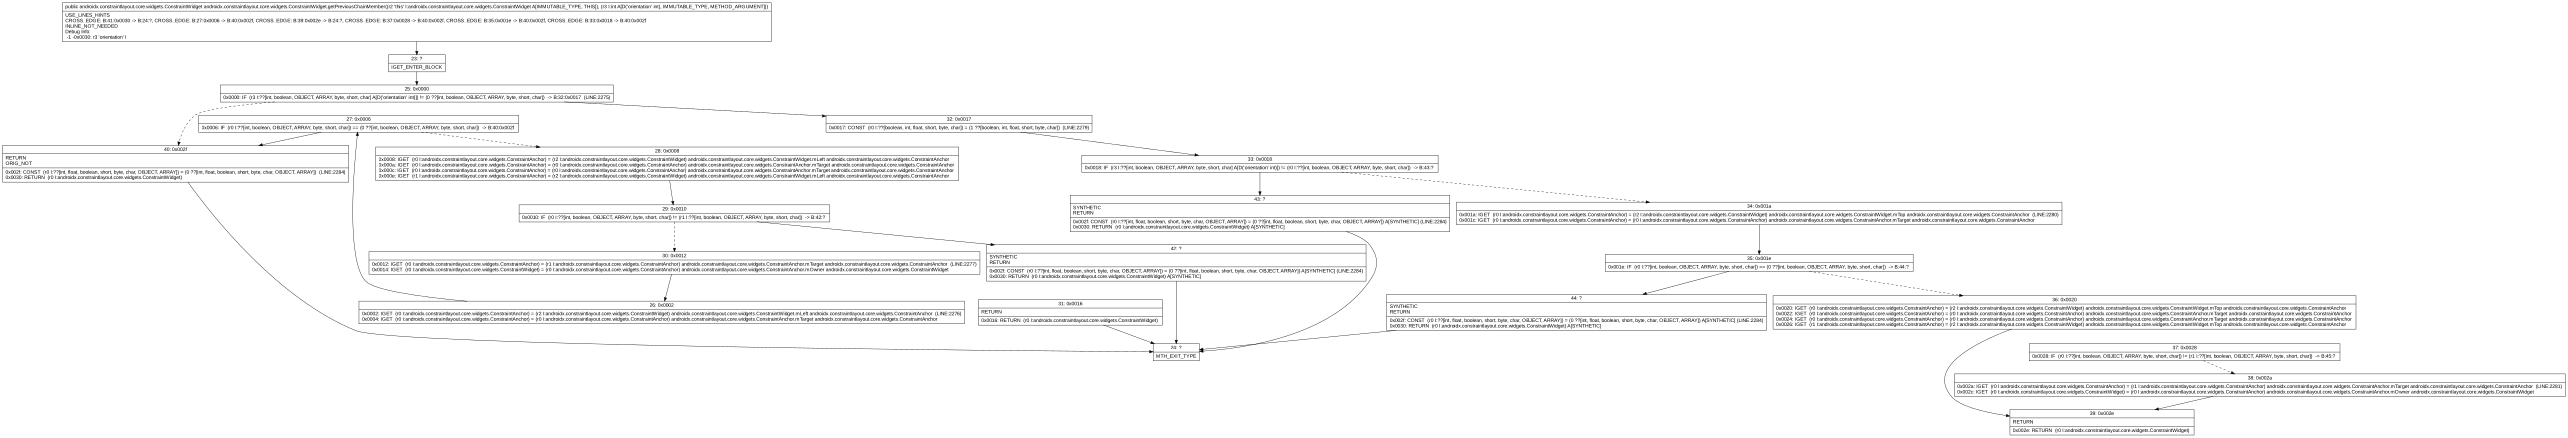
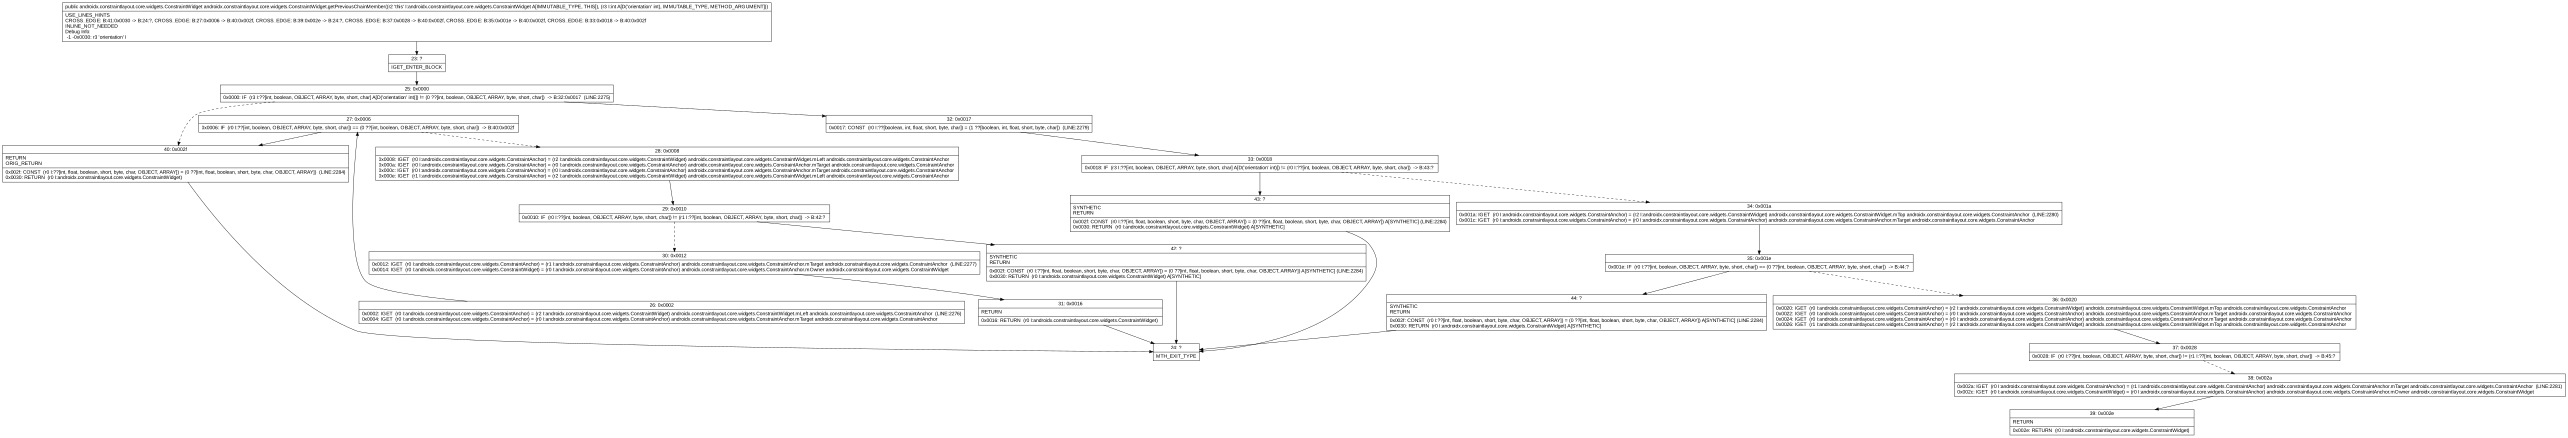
(19, 163) -> (24, 163)
(669, 286) -> (897, 285)
(1946, 375) -> (2135, 336)
